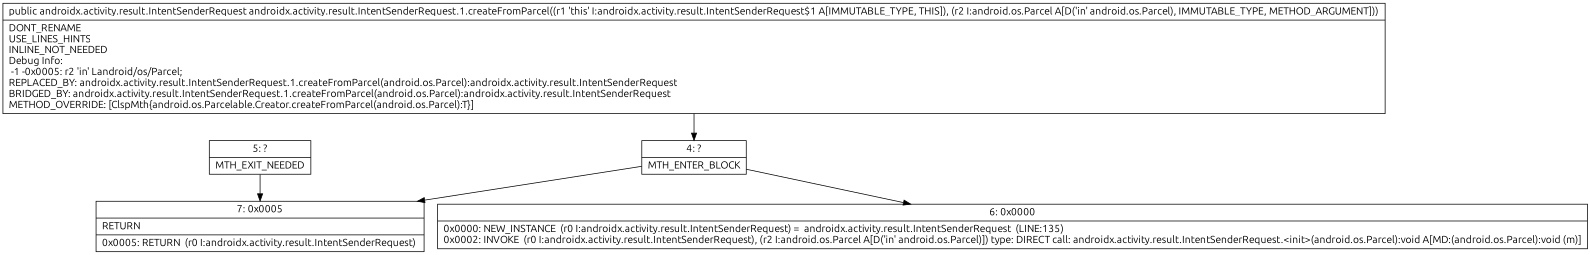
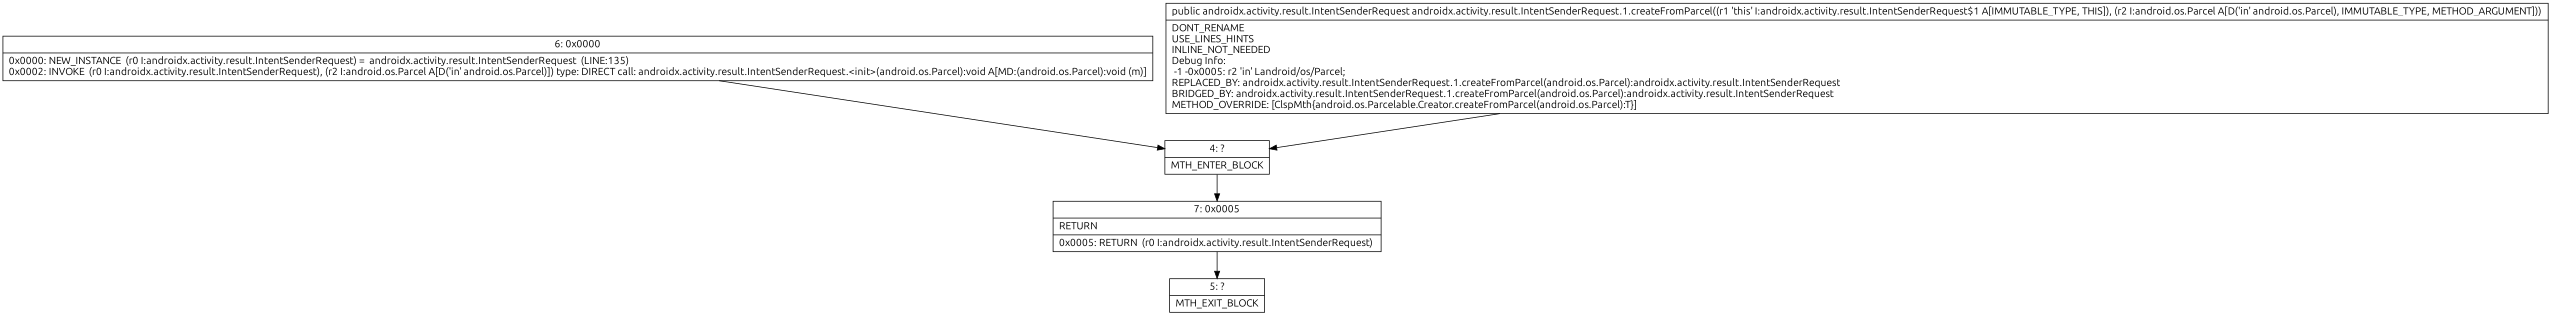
(260, 165) -> (1217, 304)
(260, 184) -> (1217, 261)
(825, 186) -> (938, 114)
